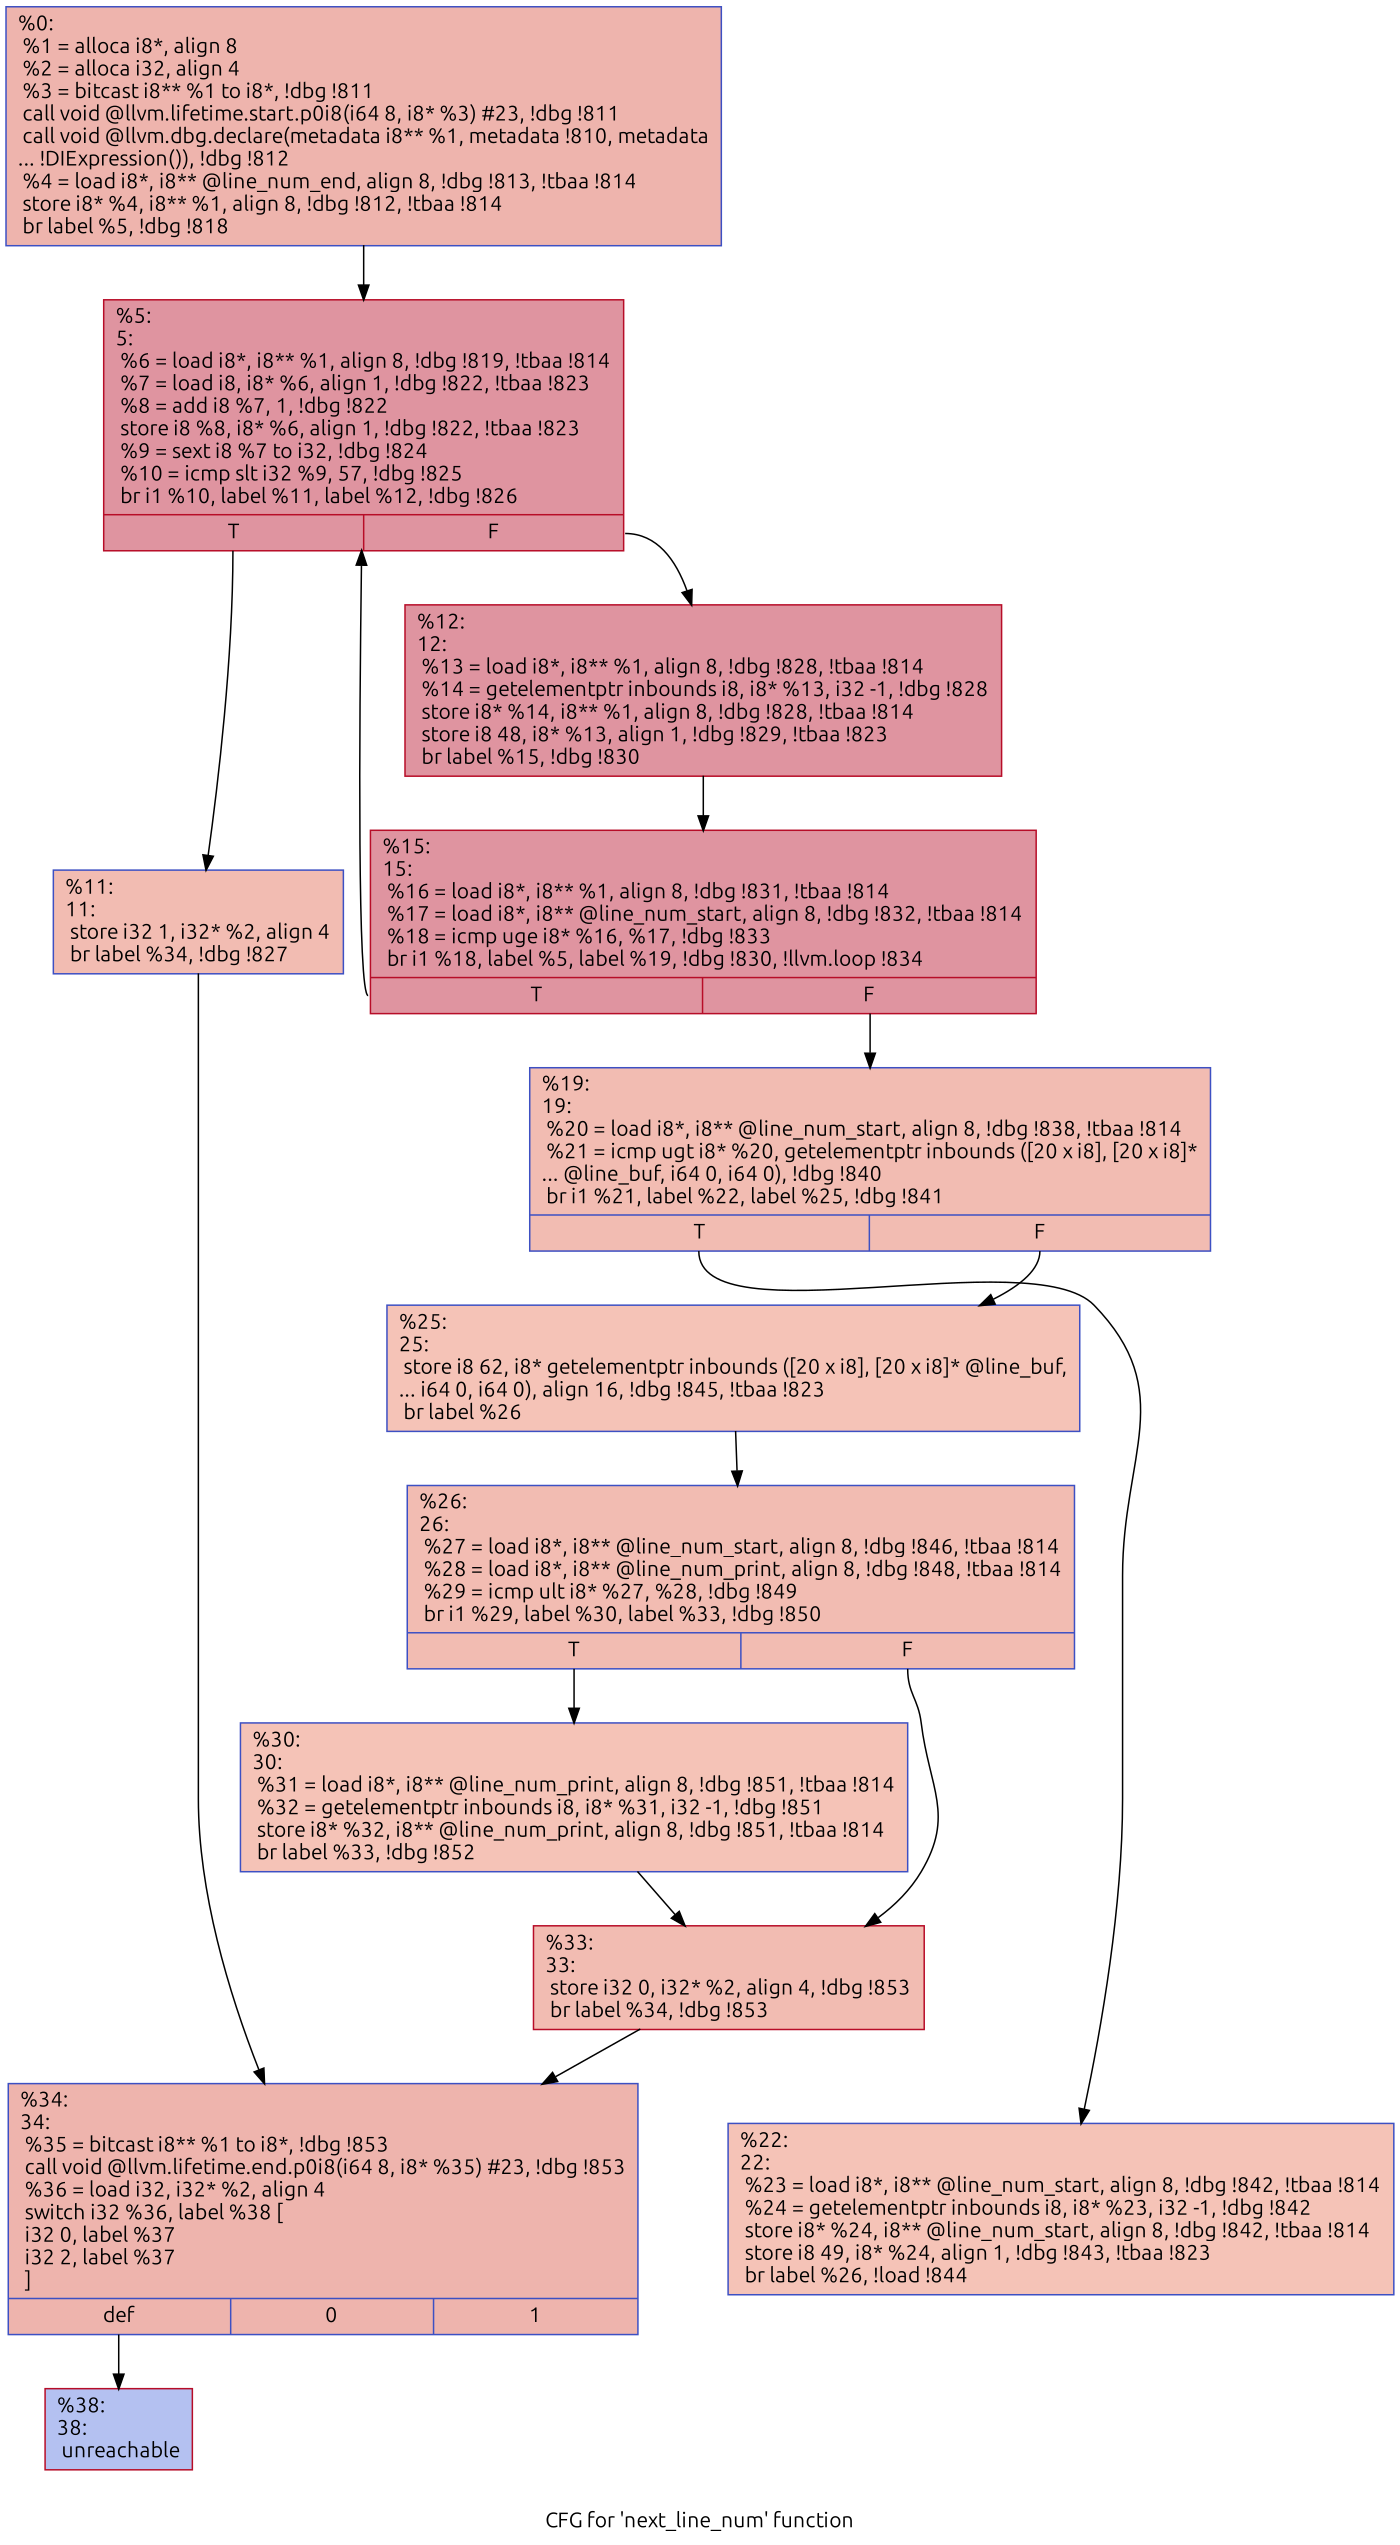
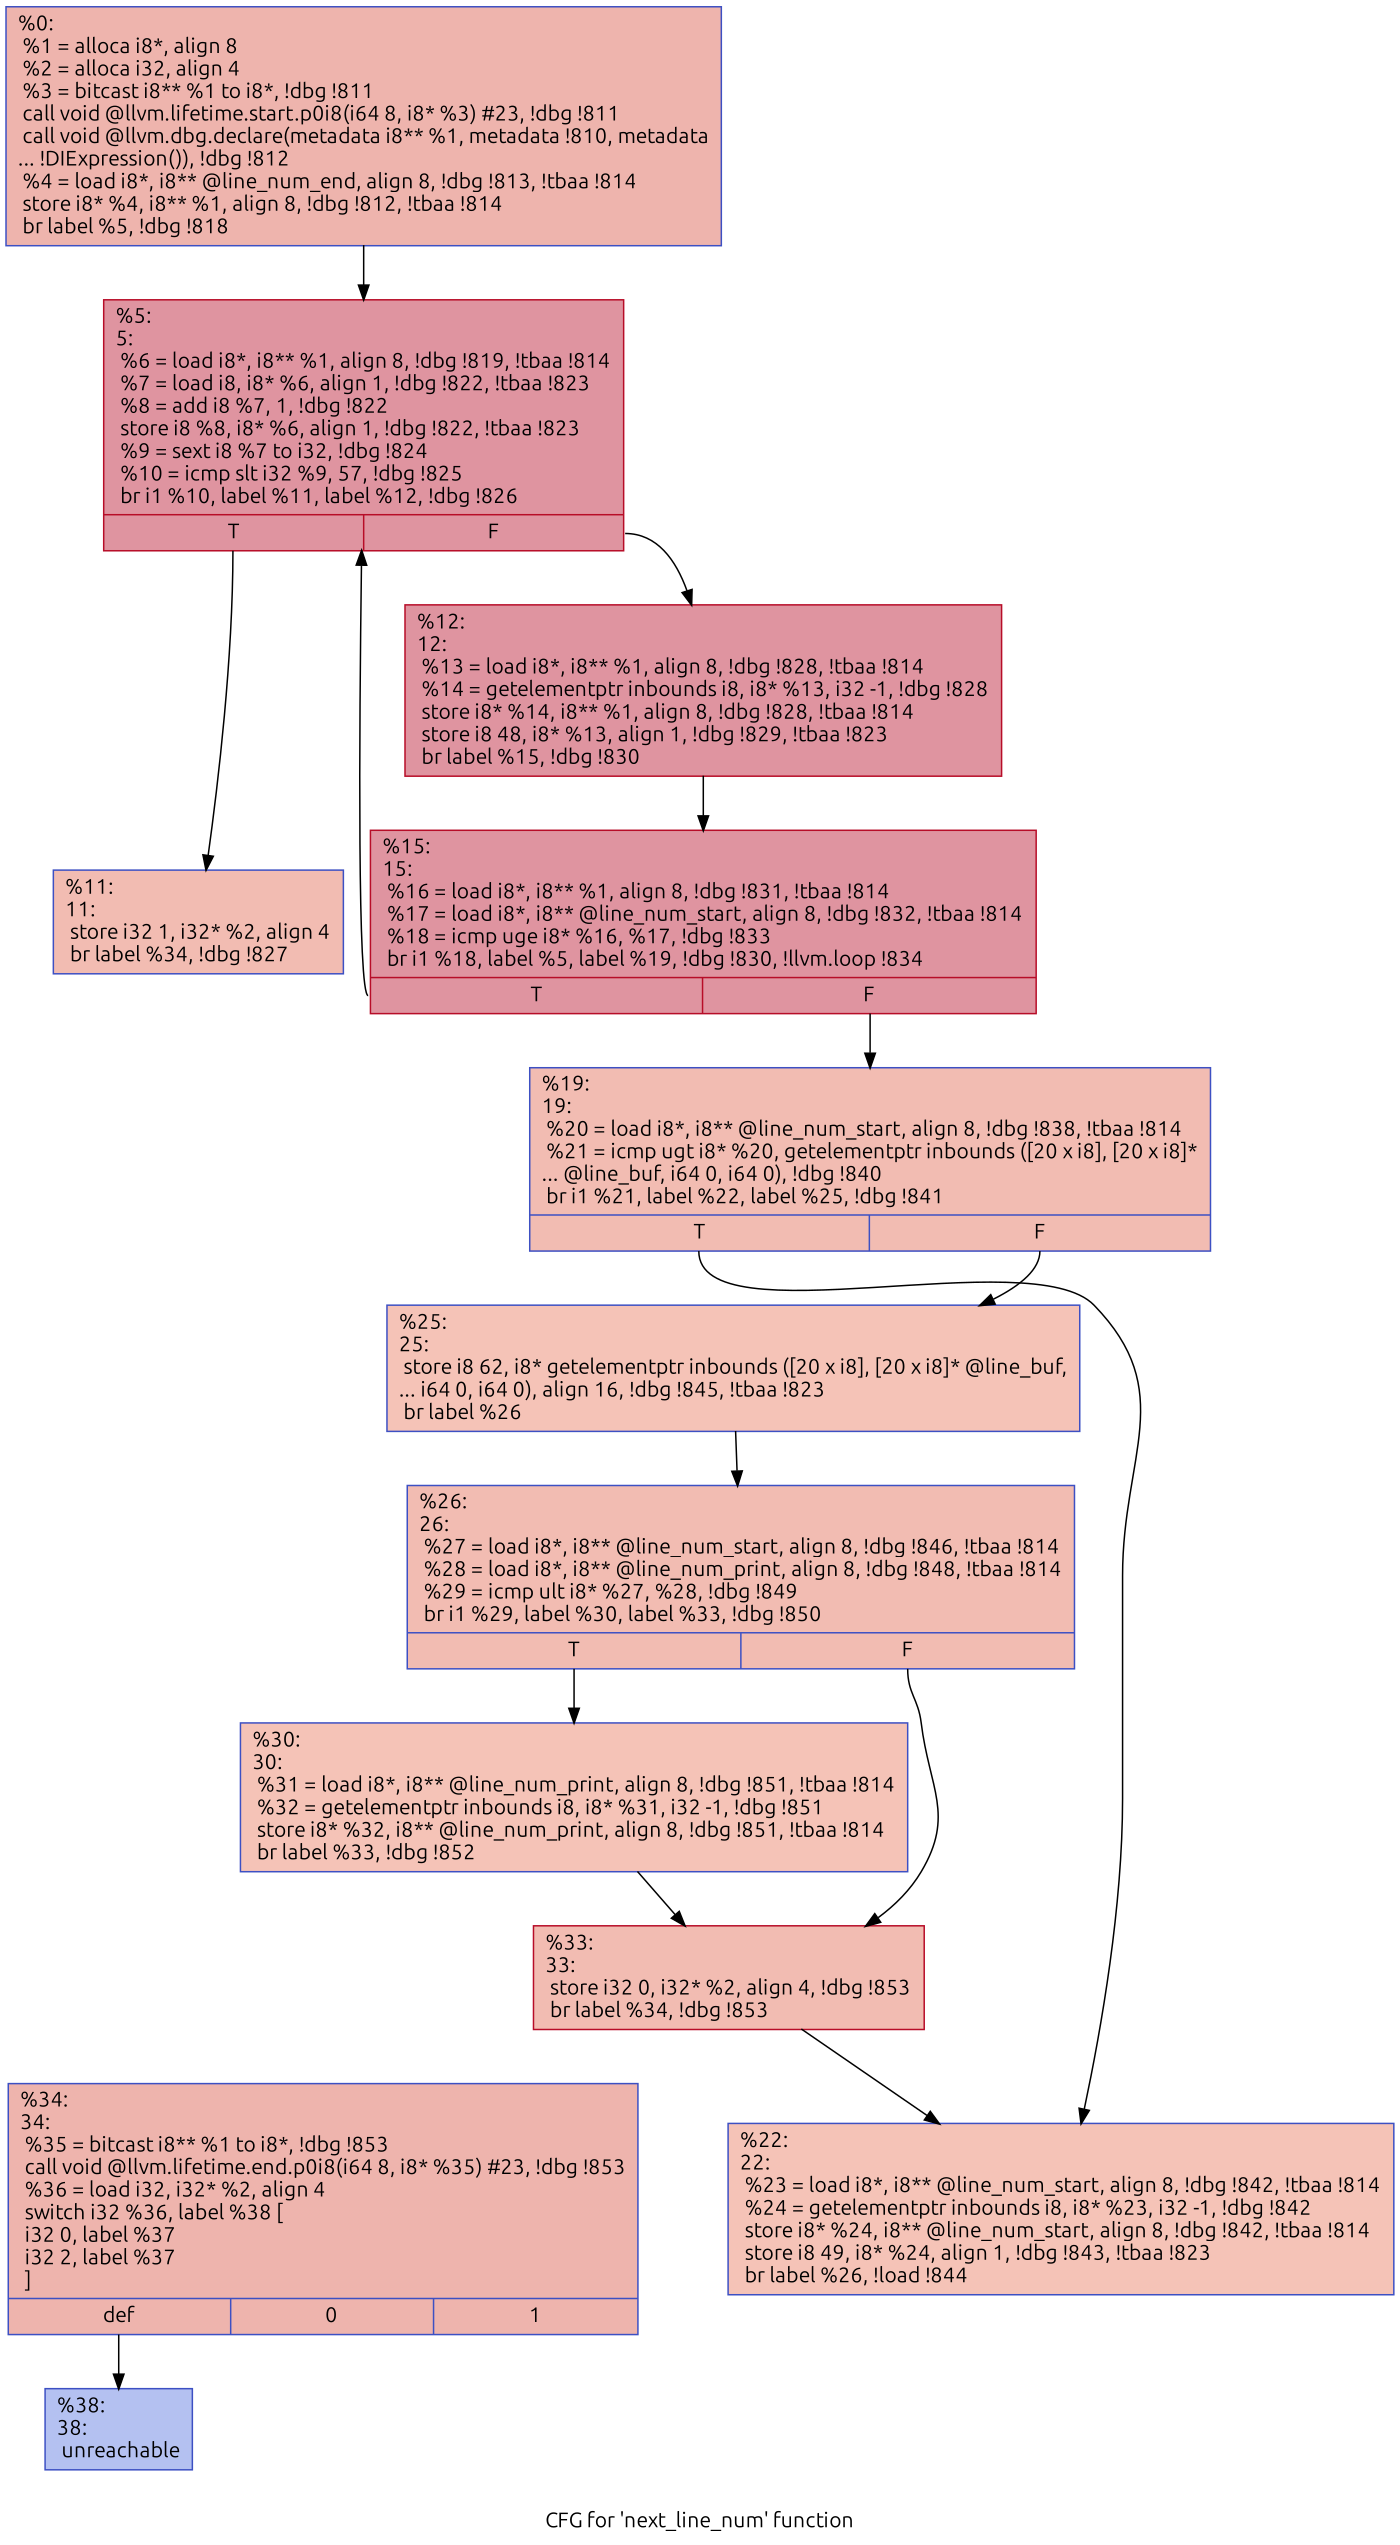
(198, 1526) -> none
(598, 2053) -> (864, 2072)
(119, 2429) -> (119, 2429)
